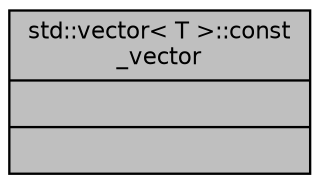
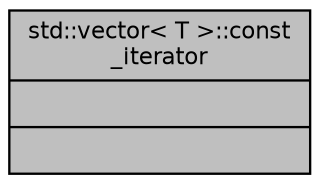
(160, 57) -> (160, 57)
